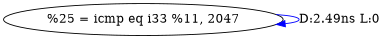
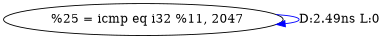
(143, 20) -> (143, 20)
